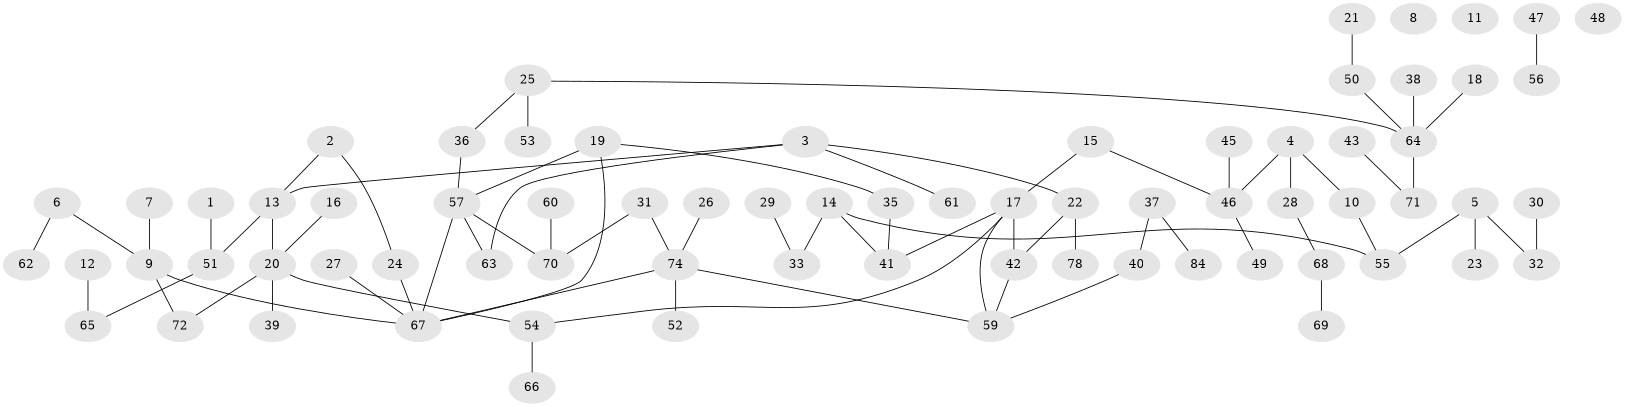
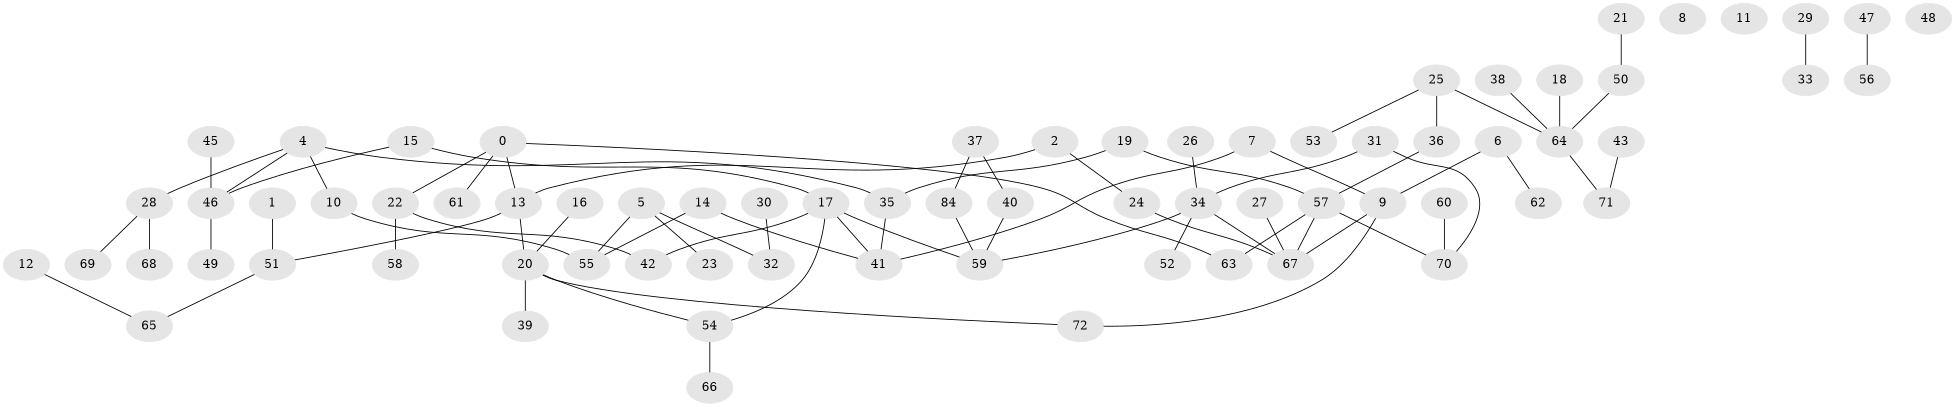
(805, 142) -> (503, 142)
none -> (654, 162)
none -> (1068, 206)
(813, 234) -> none
(676, 265) -> (1198, 203)
(1075, 265) -> (395, 265)
(579, 282) -> none
(1002, 295) -> (964, 234)
(1321, 296) -> (119, 234)
